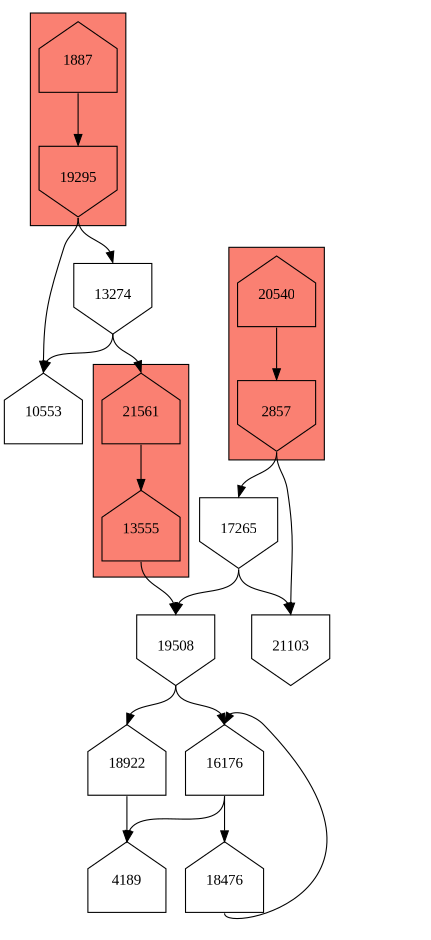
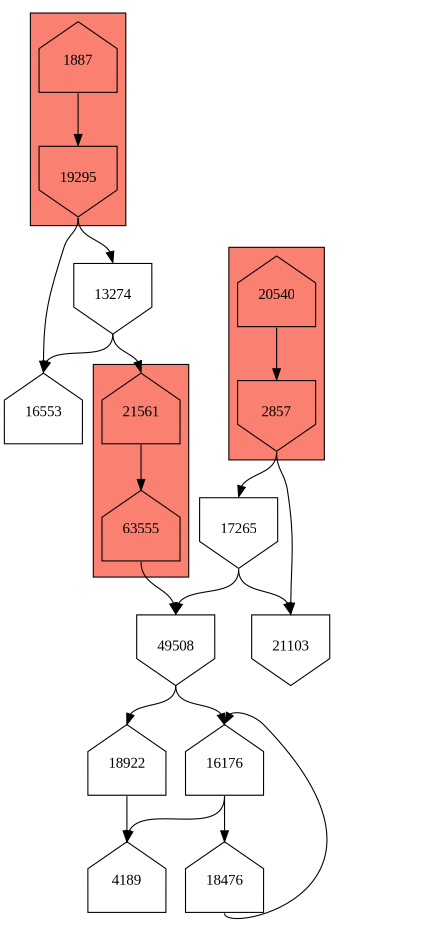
(43, 412) -> (43, 412)
(141, 529) -> (141, 529)
(176, 646) -> (176, 646)
